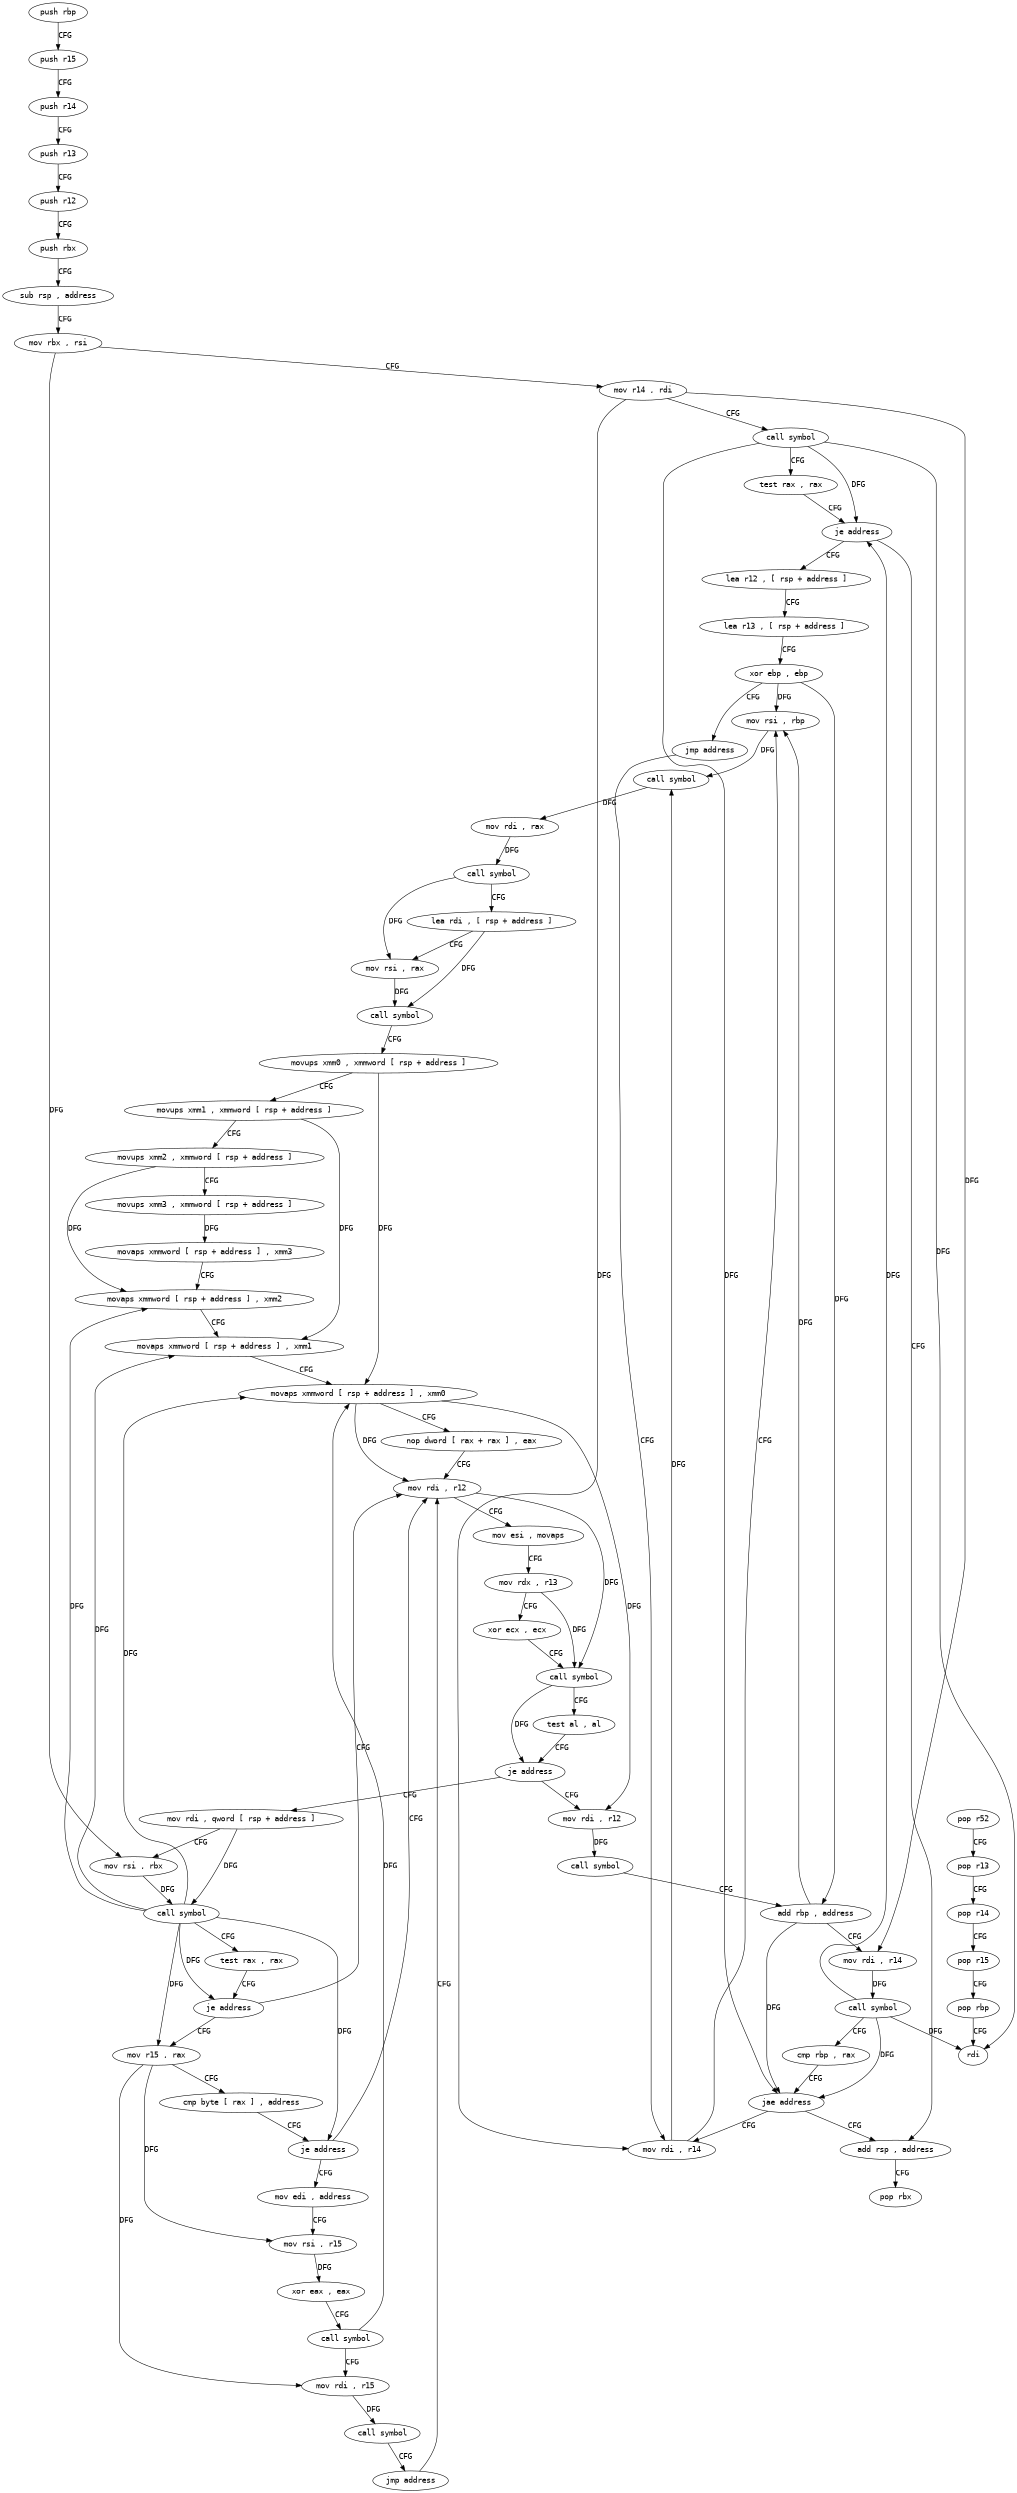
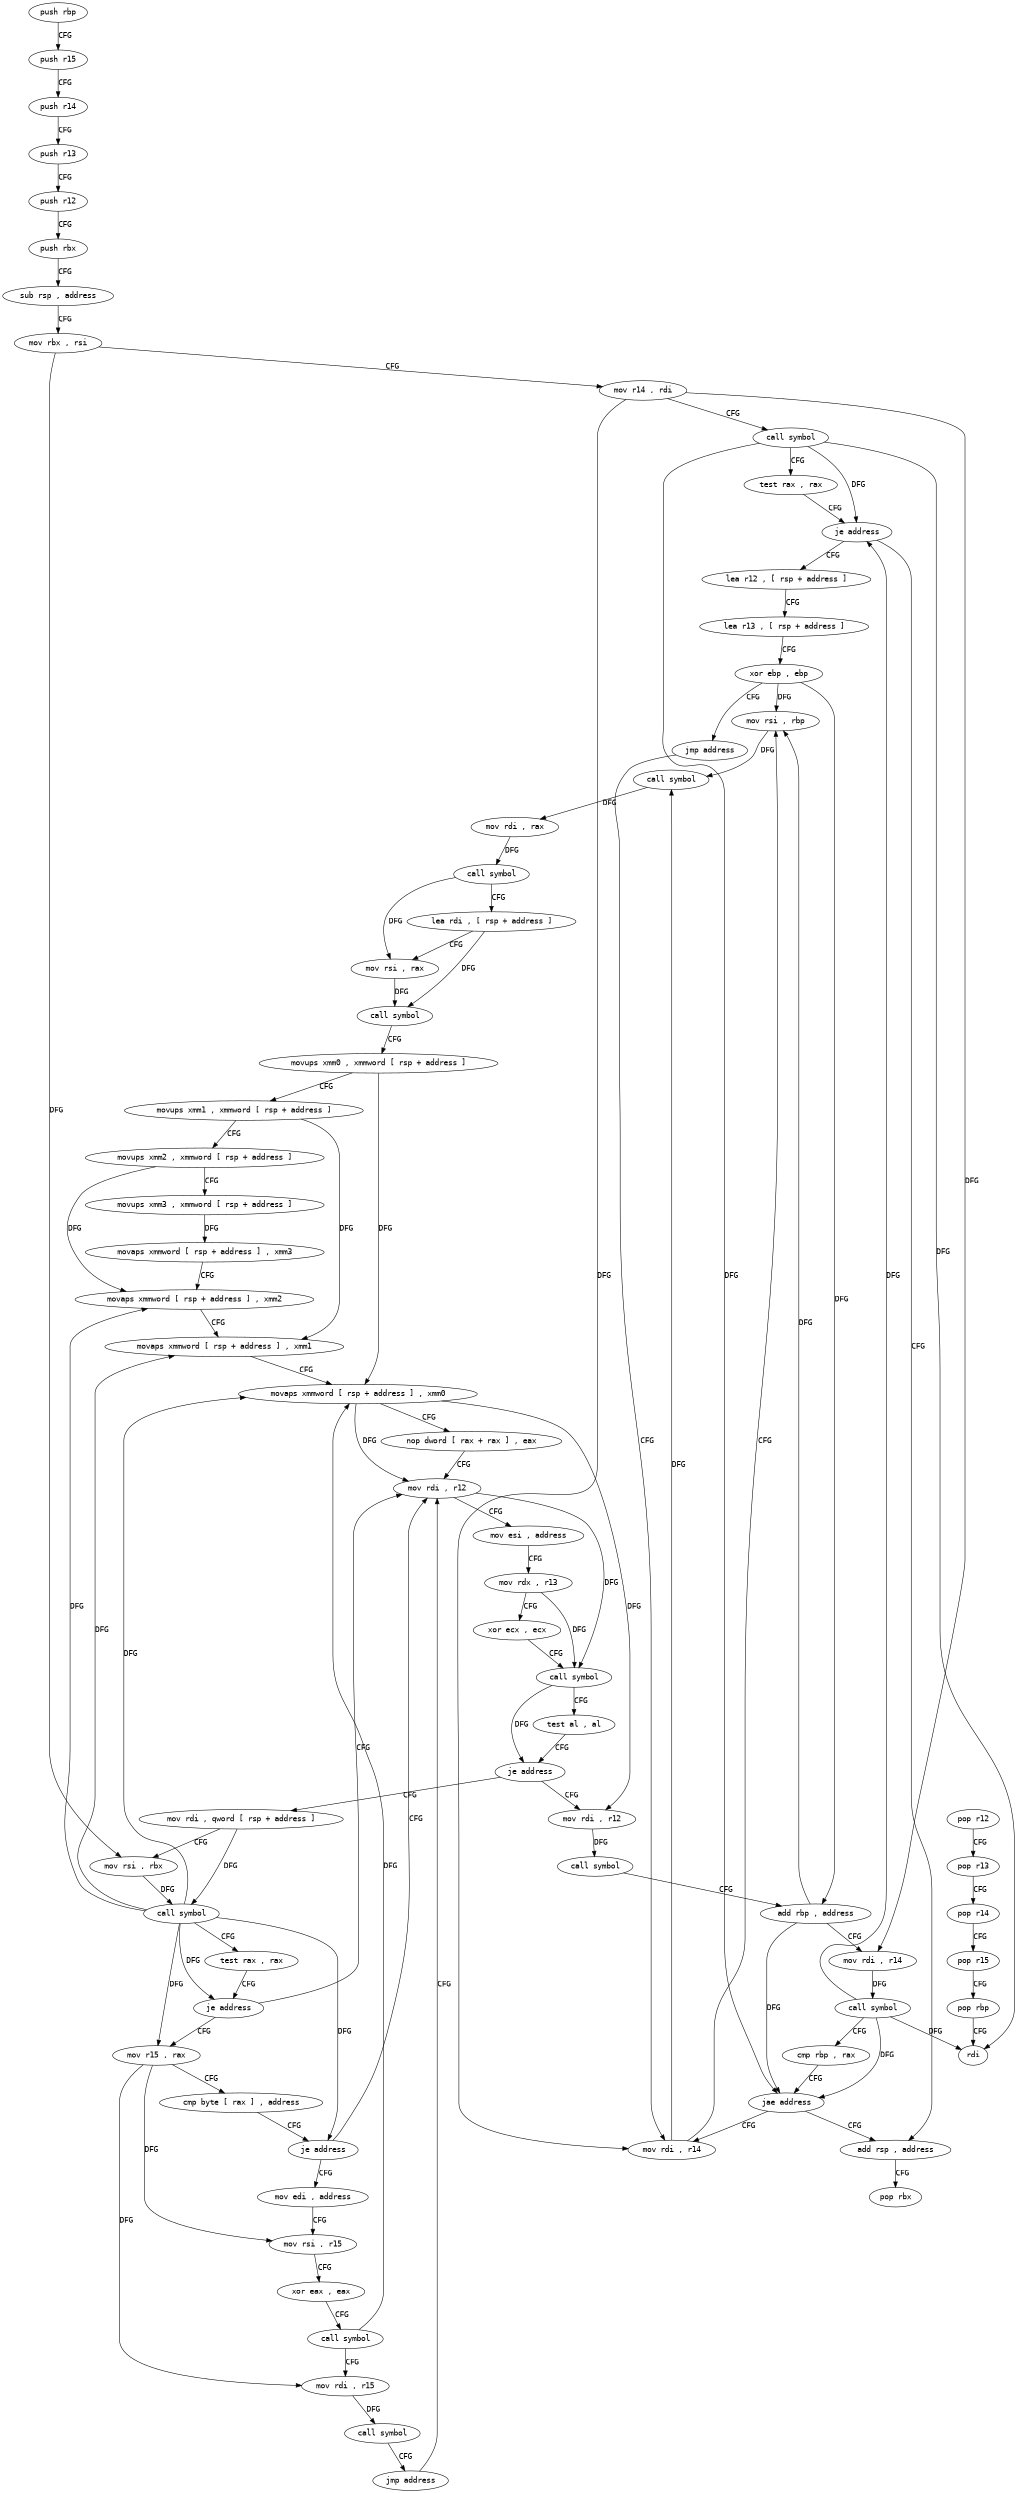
(528, 1536) -> (528, 1536)
(973, 1819) -> (973, 1819)
(324, 2268) -> (324, 2268)
